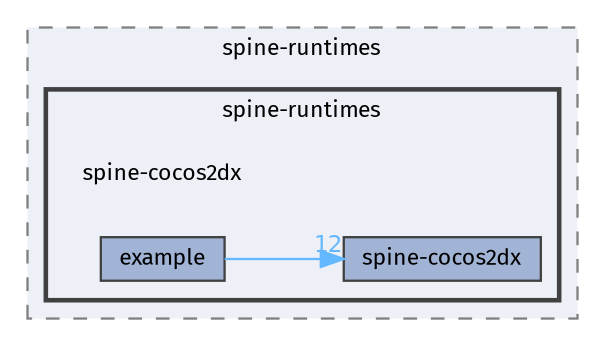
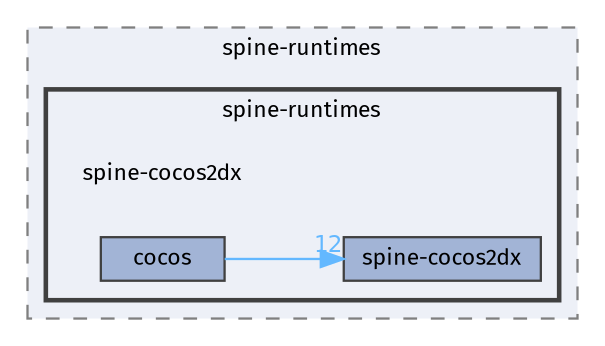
(163, 259) -> (163, 259)
